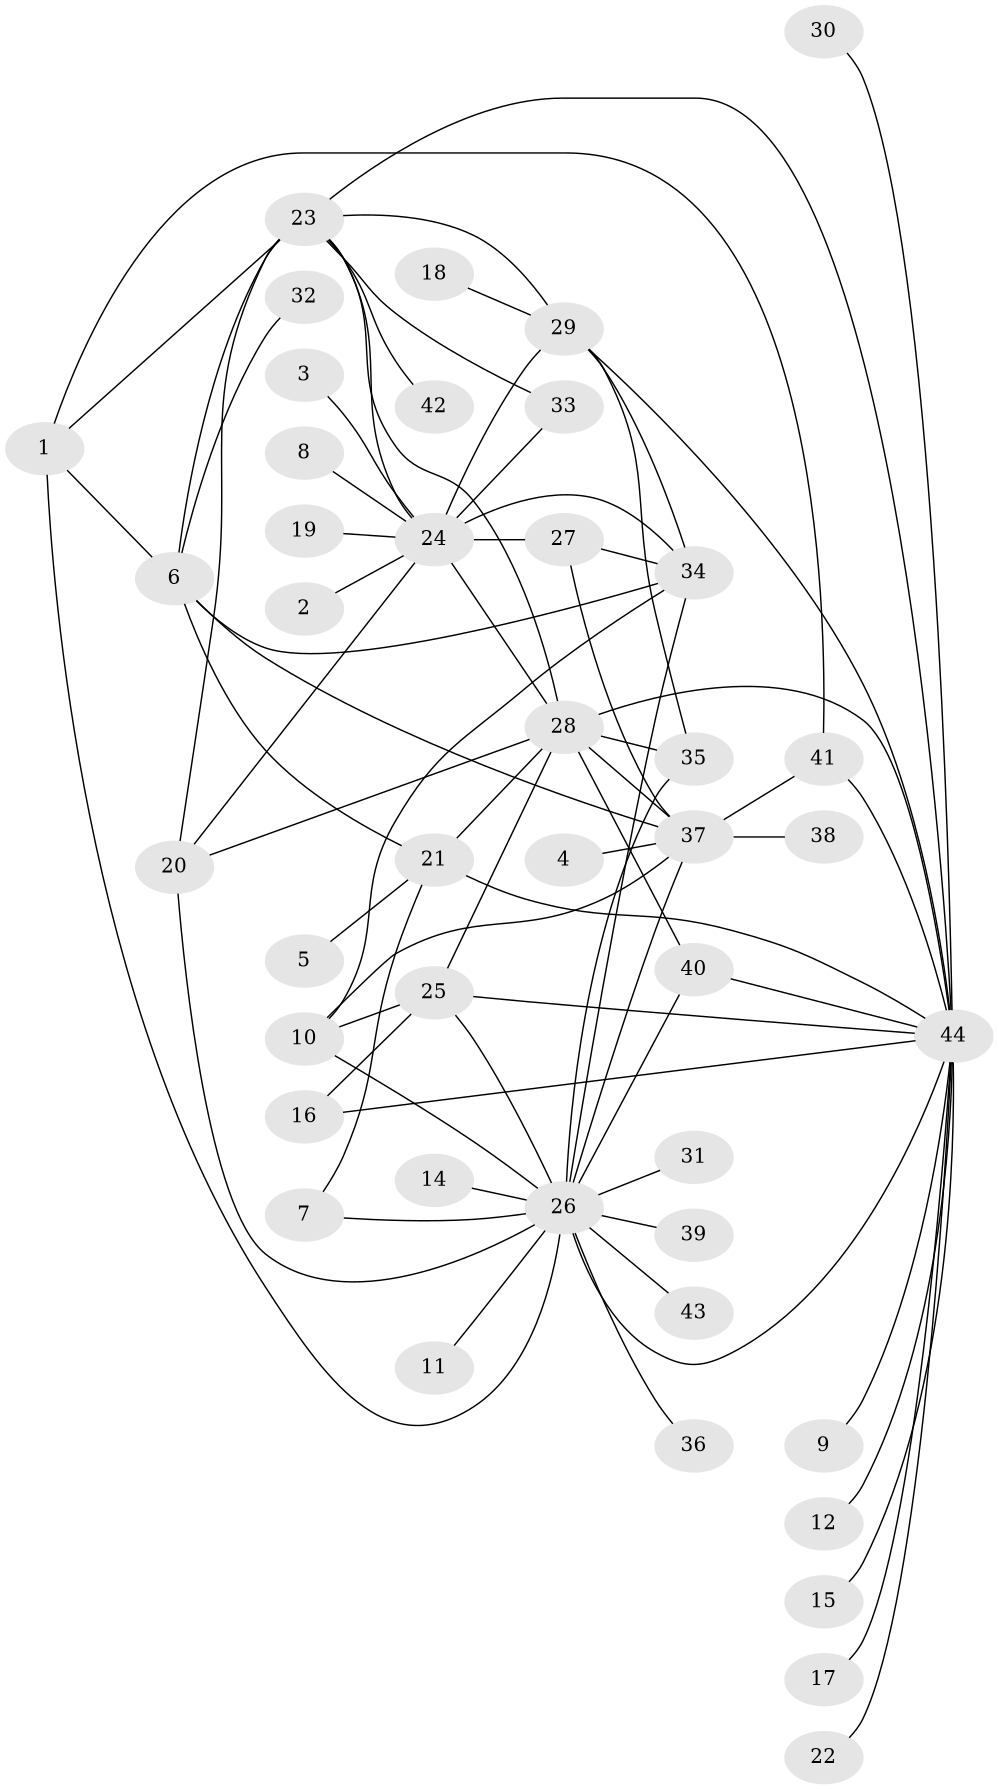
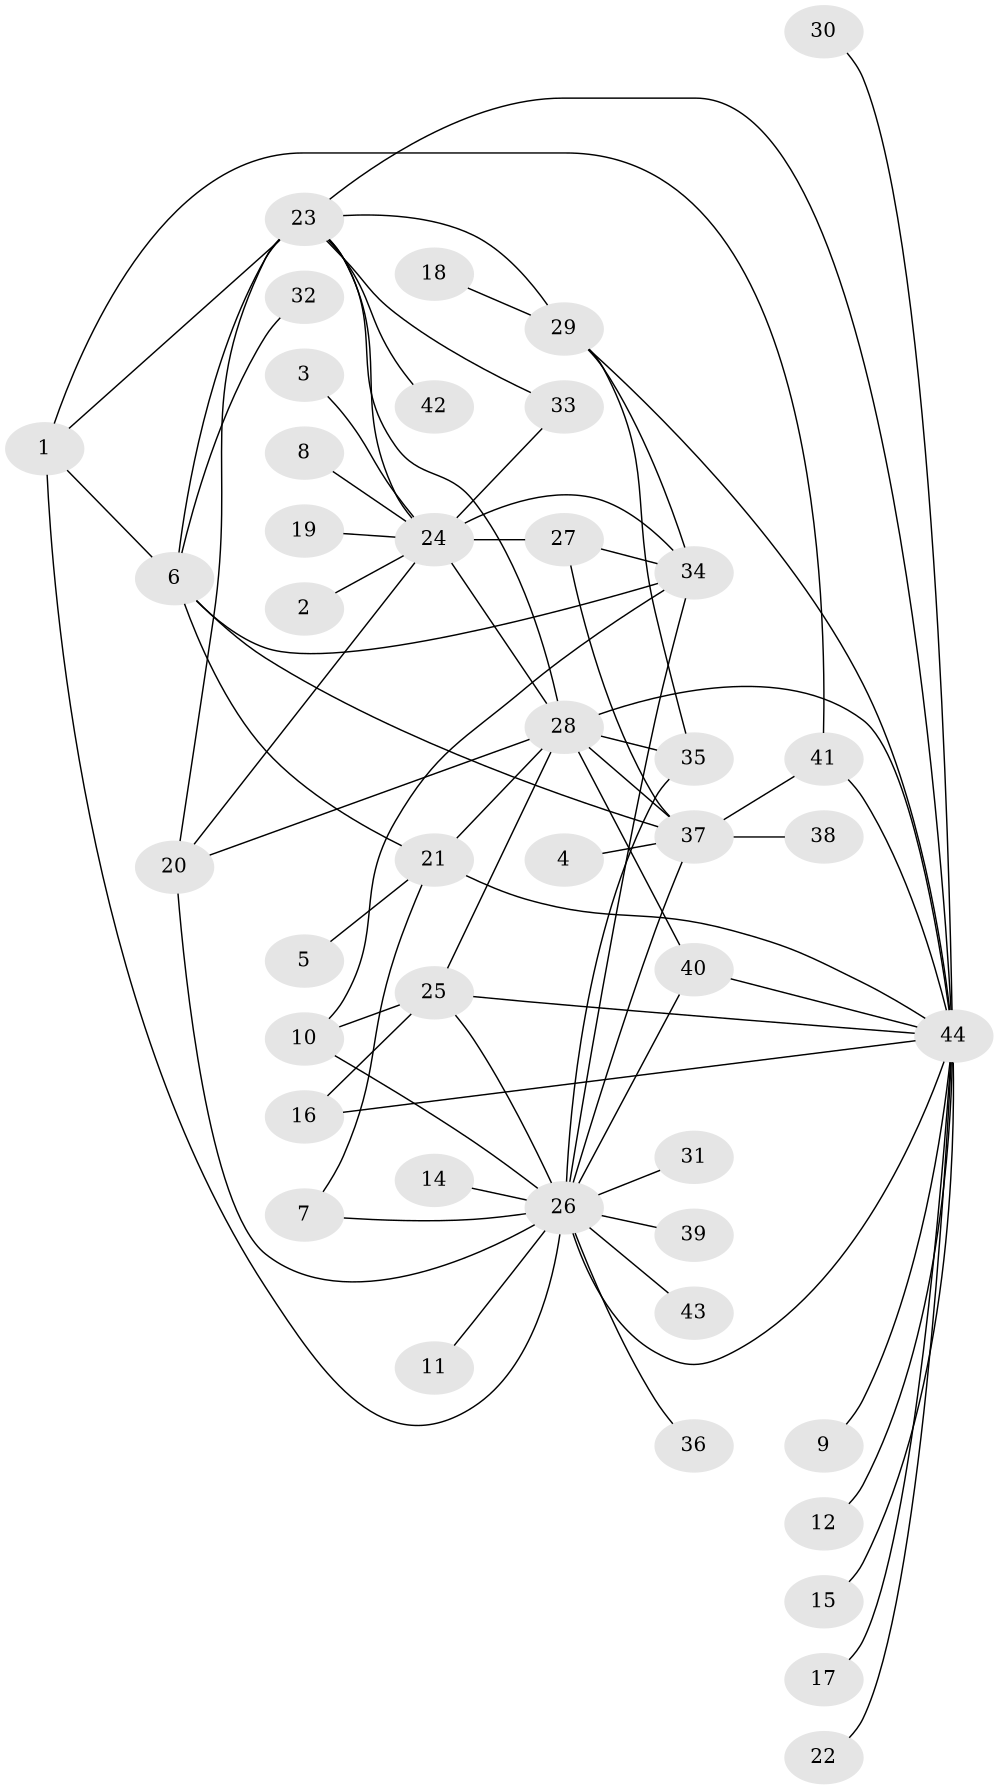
(488, 429) -> none
(491, 925) -> none
